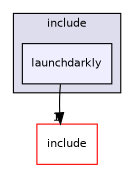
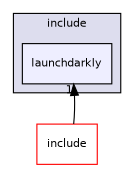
(60, 100) -> (75, 110)
